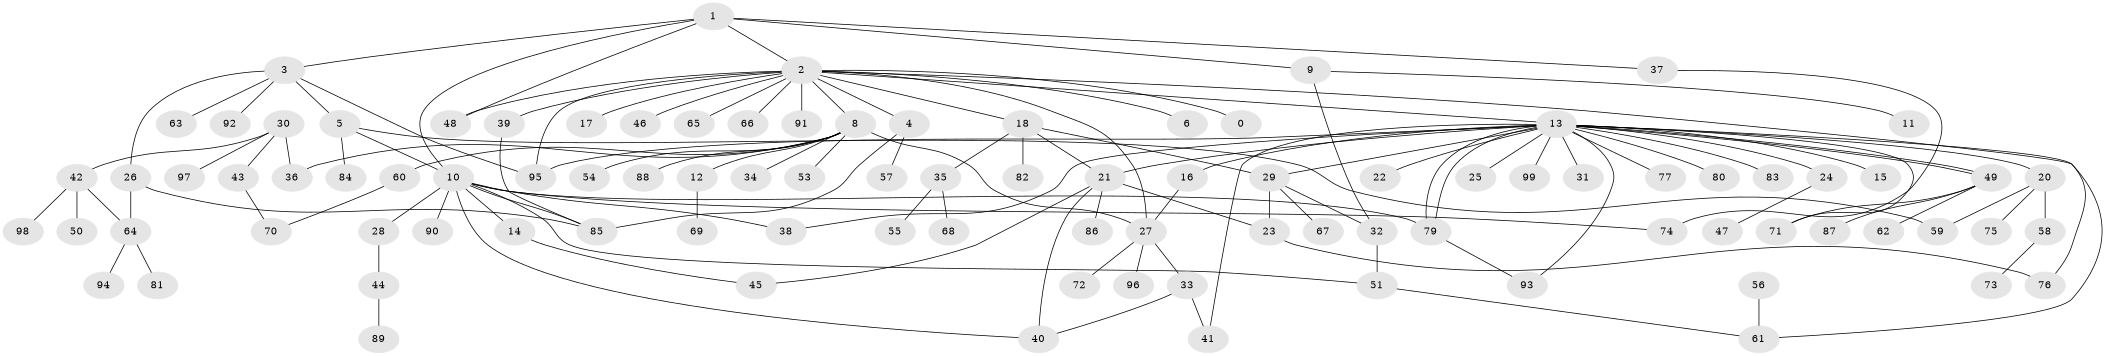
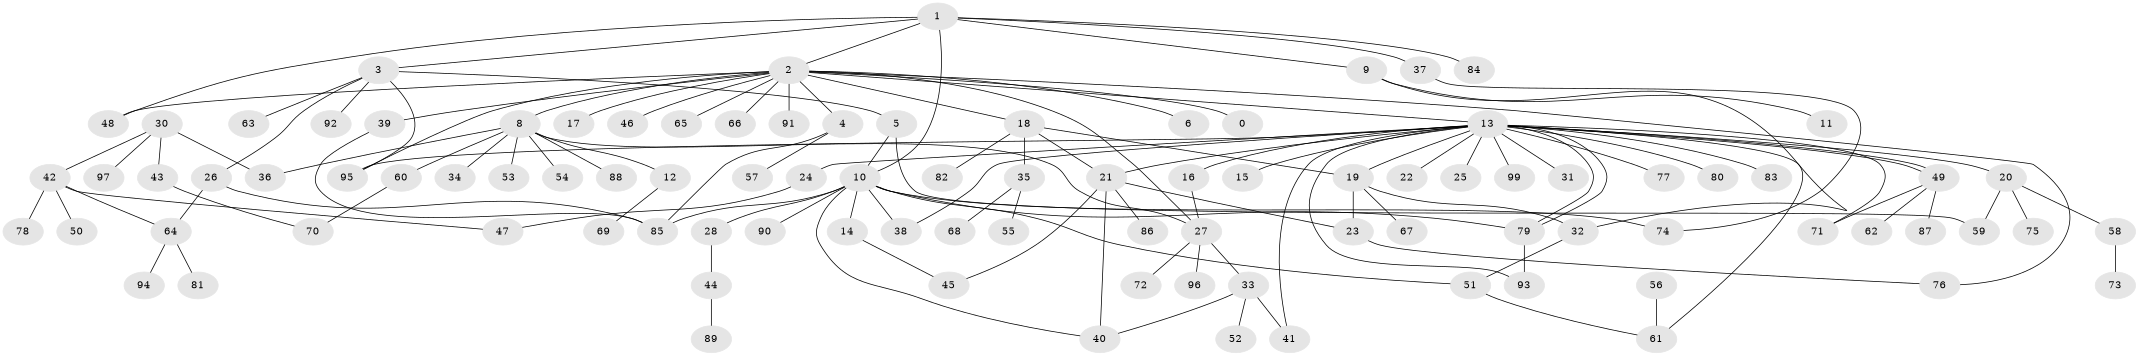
(343, 151) -> (1273, 34)
(1270, 178) -> (1353, 178)
none -> (274, 211)
(23, 232) -> (23, 232)
none -> (1236, 339)
